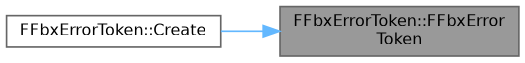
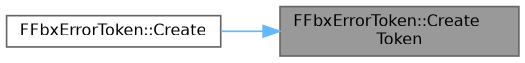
(399, 31) -> (399, 31)
